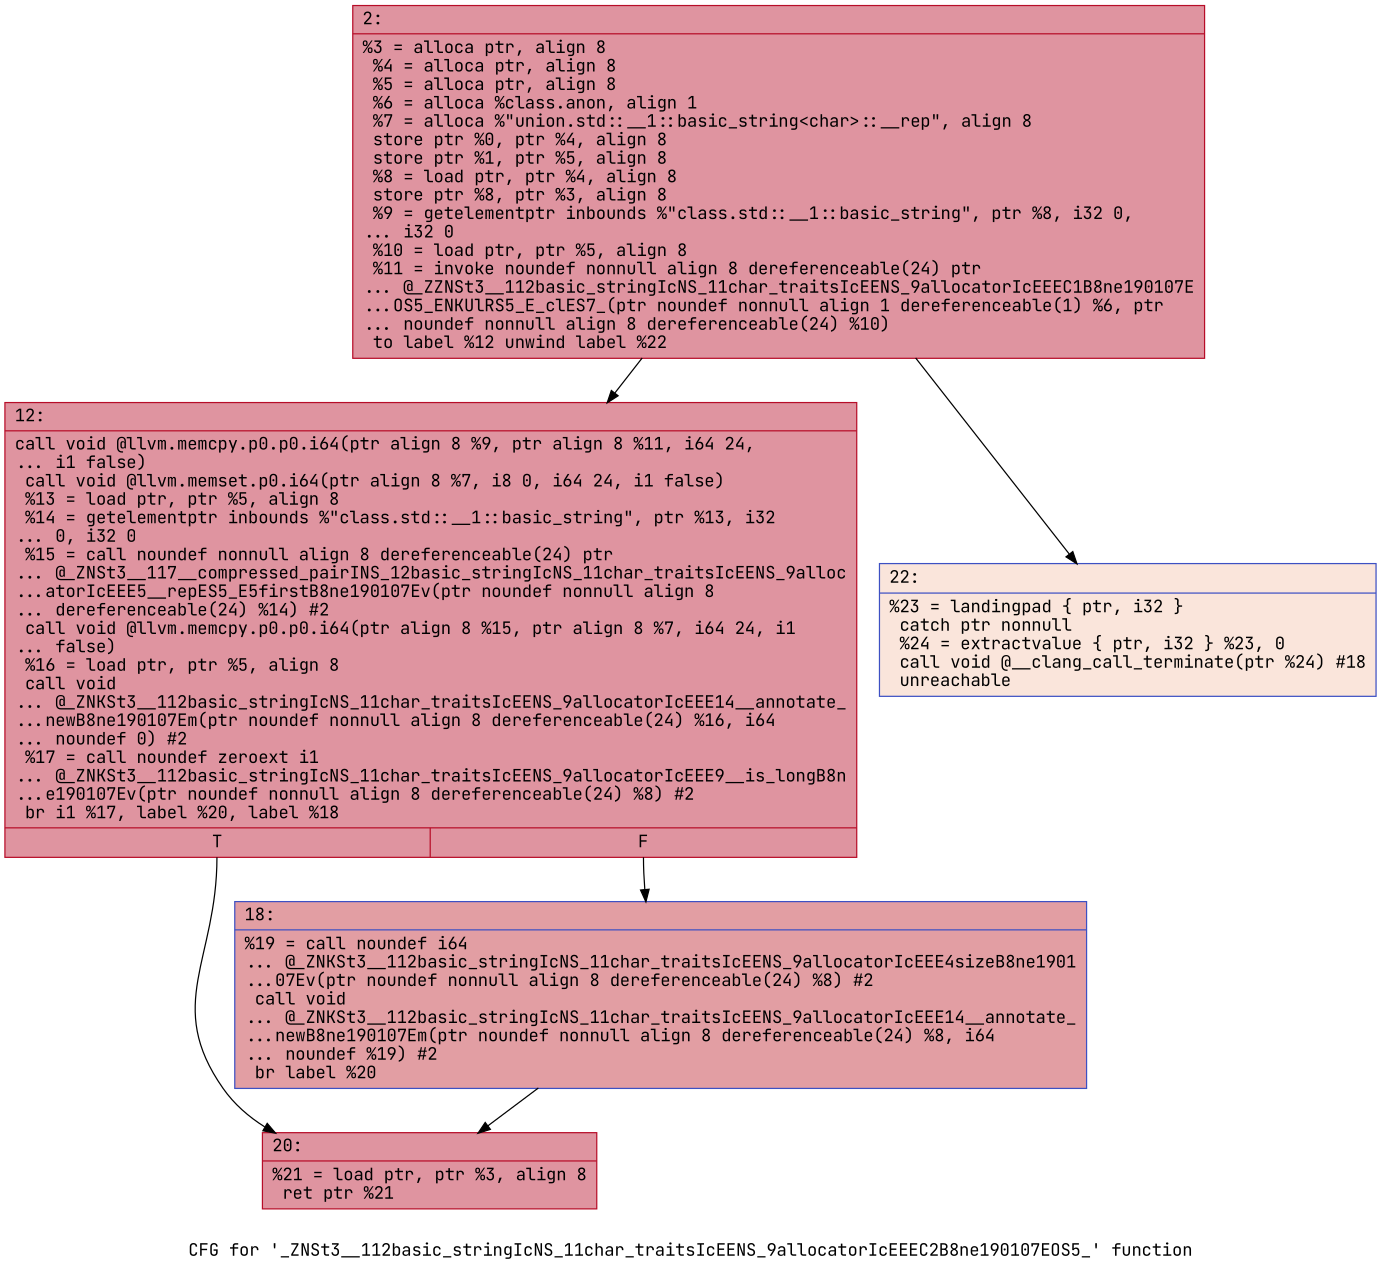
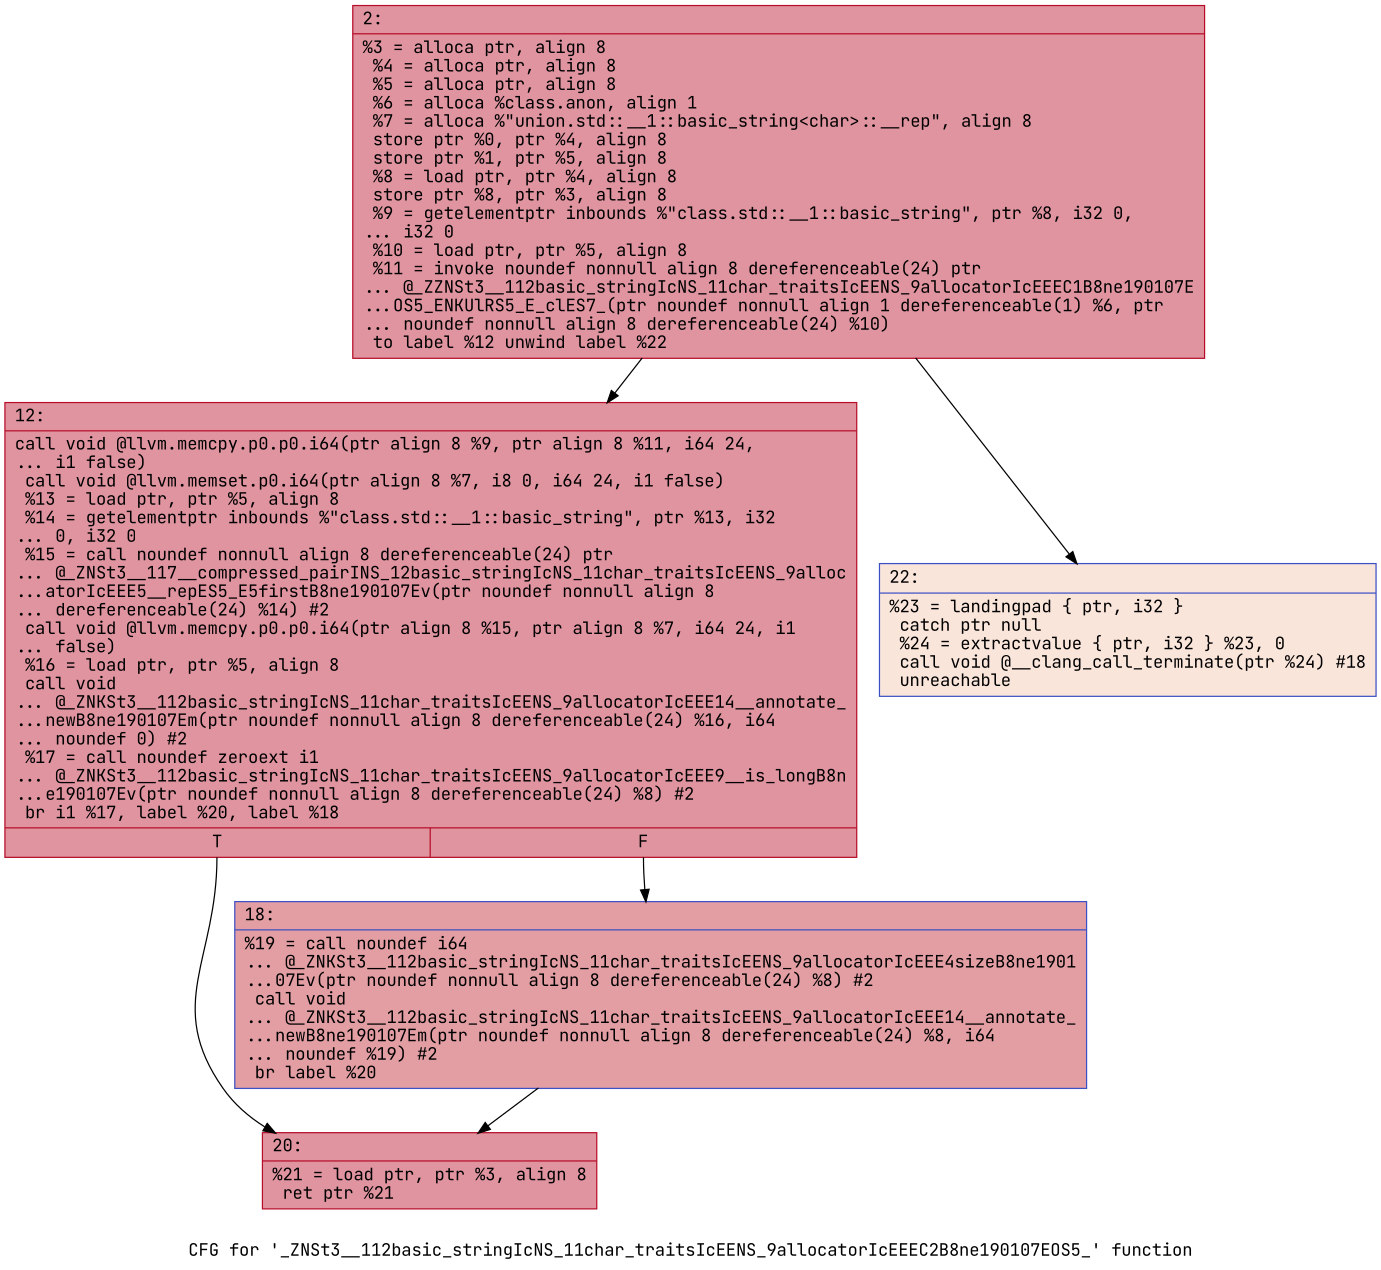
(981, 626) -> (966, 626)
